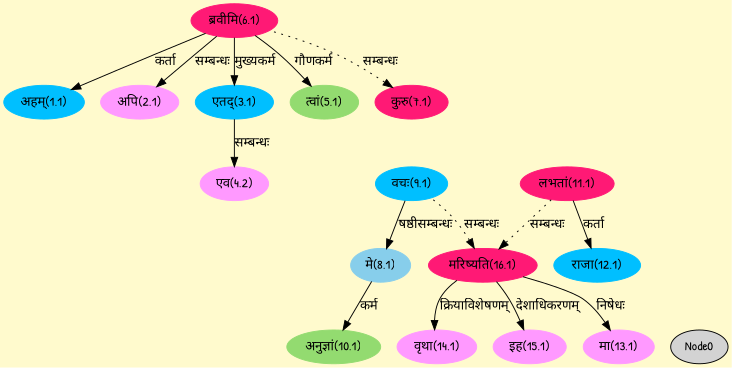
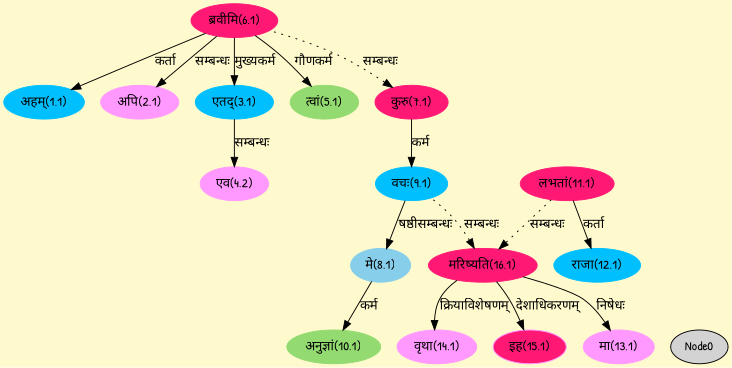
none -> (412, 138)
(530, 347) -> (530, 347)
